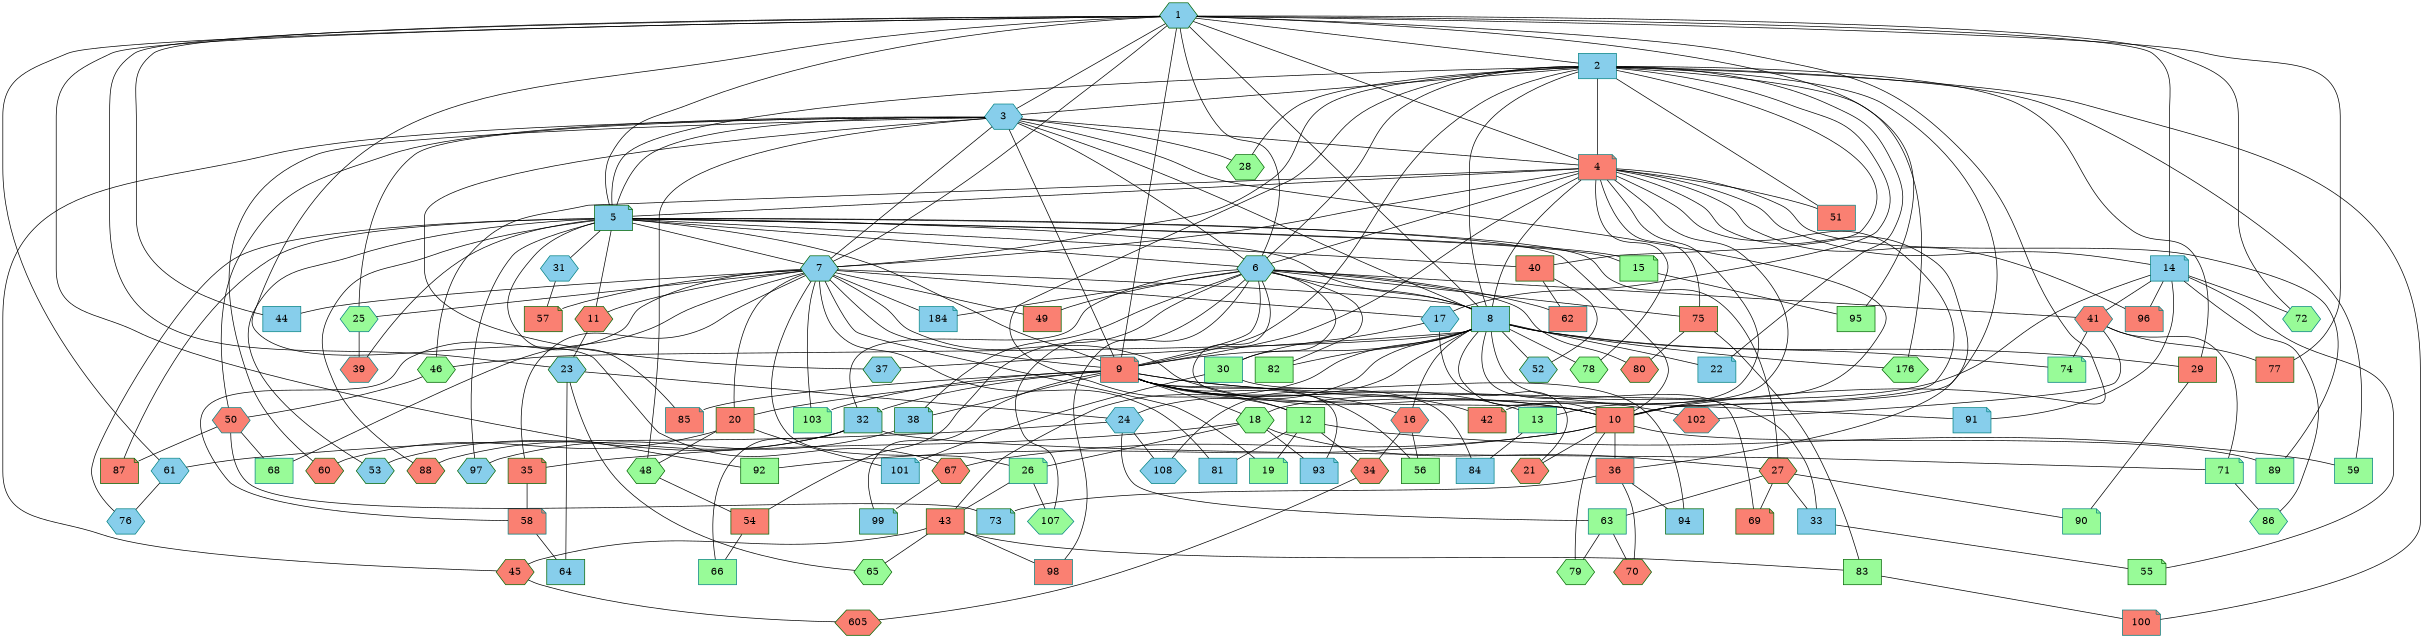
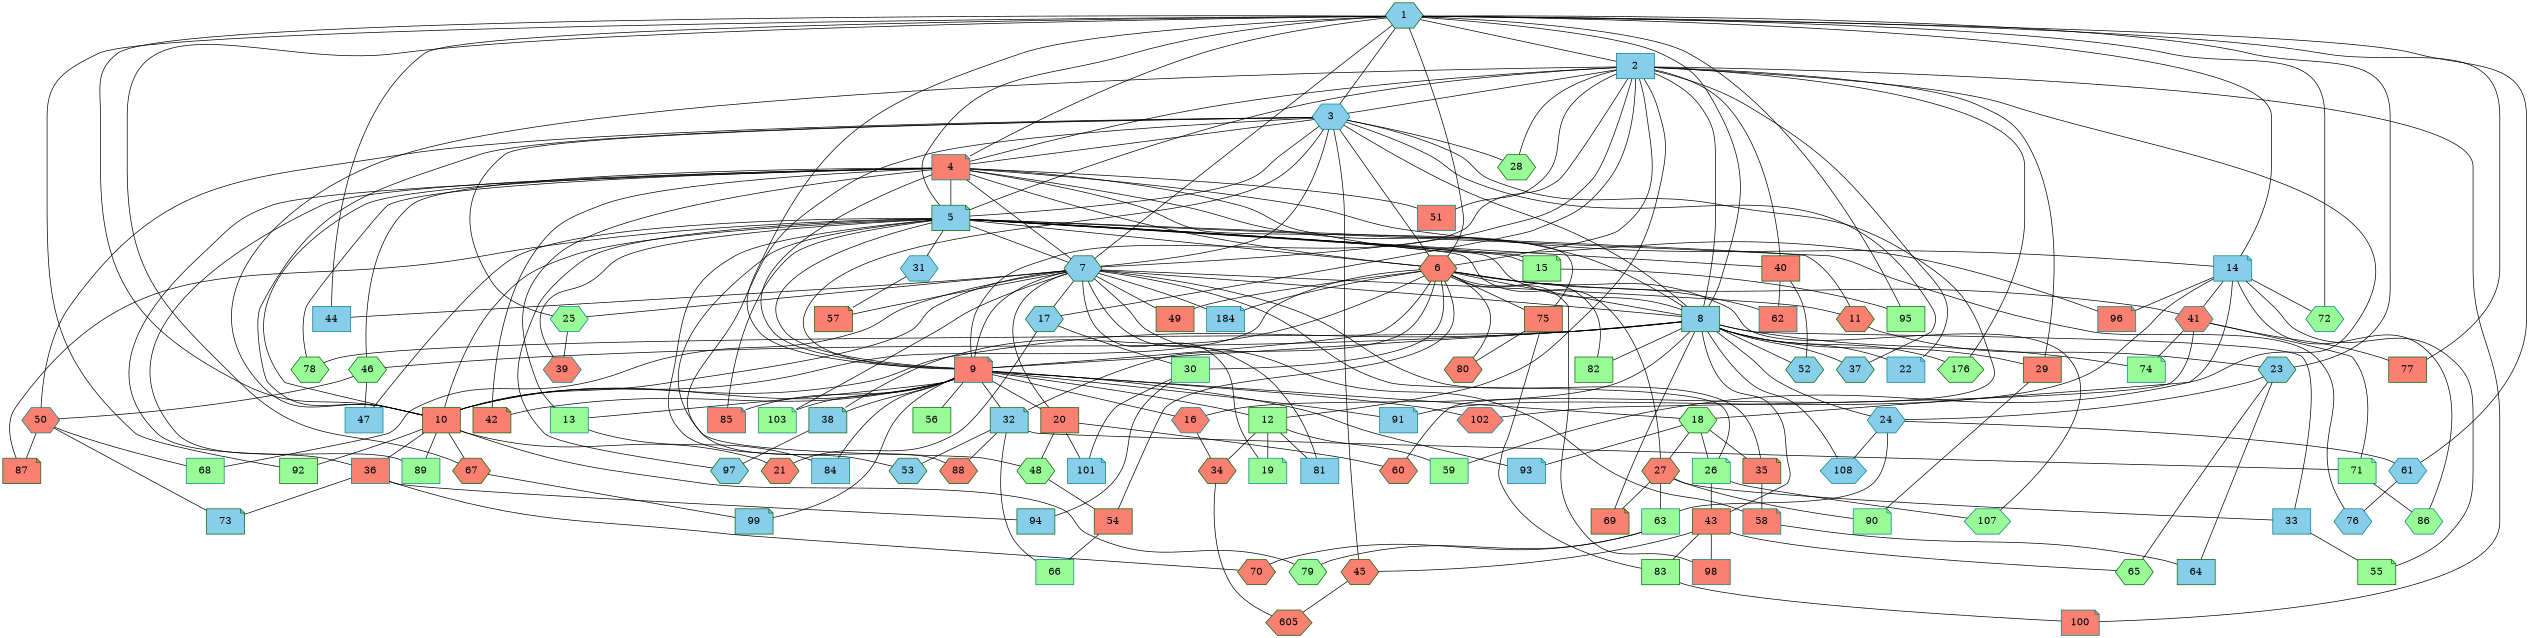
(1256, 268) -> (1438, 268)
(1440, 319) -> (1044, 319)
none -> (364, 420)
(1414, 441) -> none
